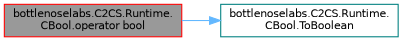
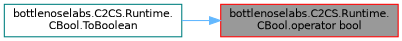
(196, 21) -> (196, 21)
